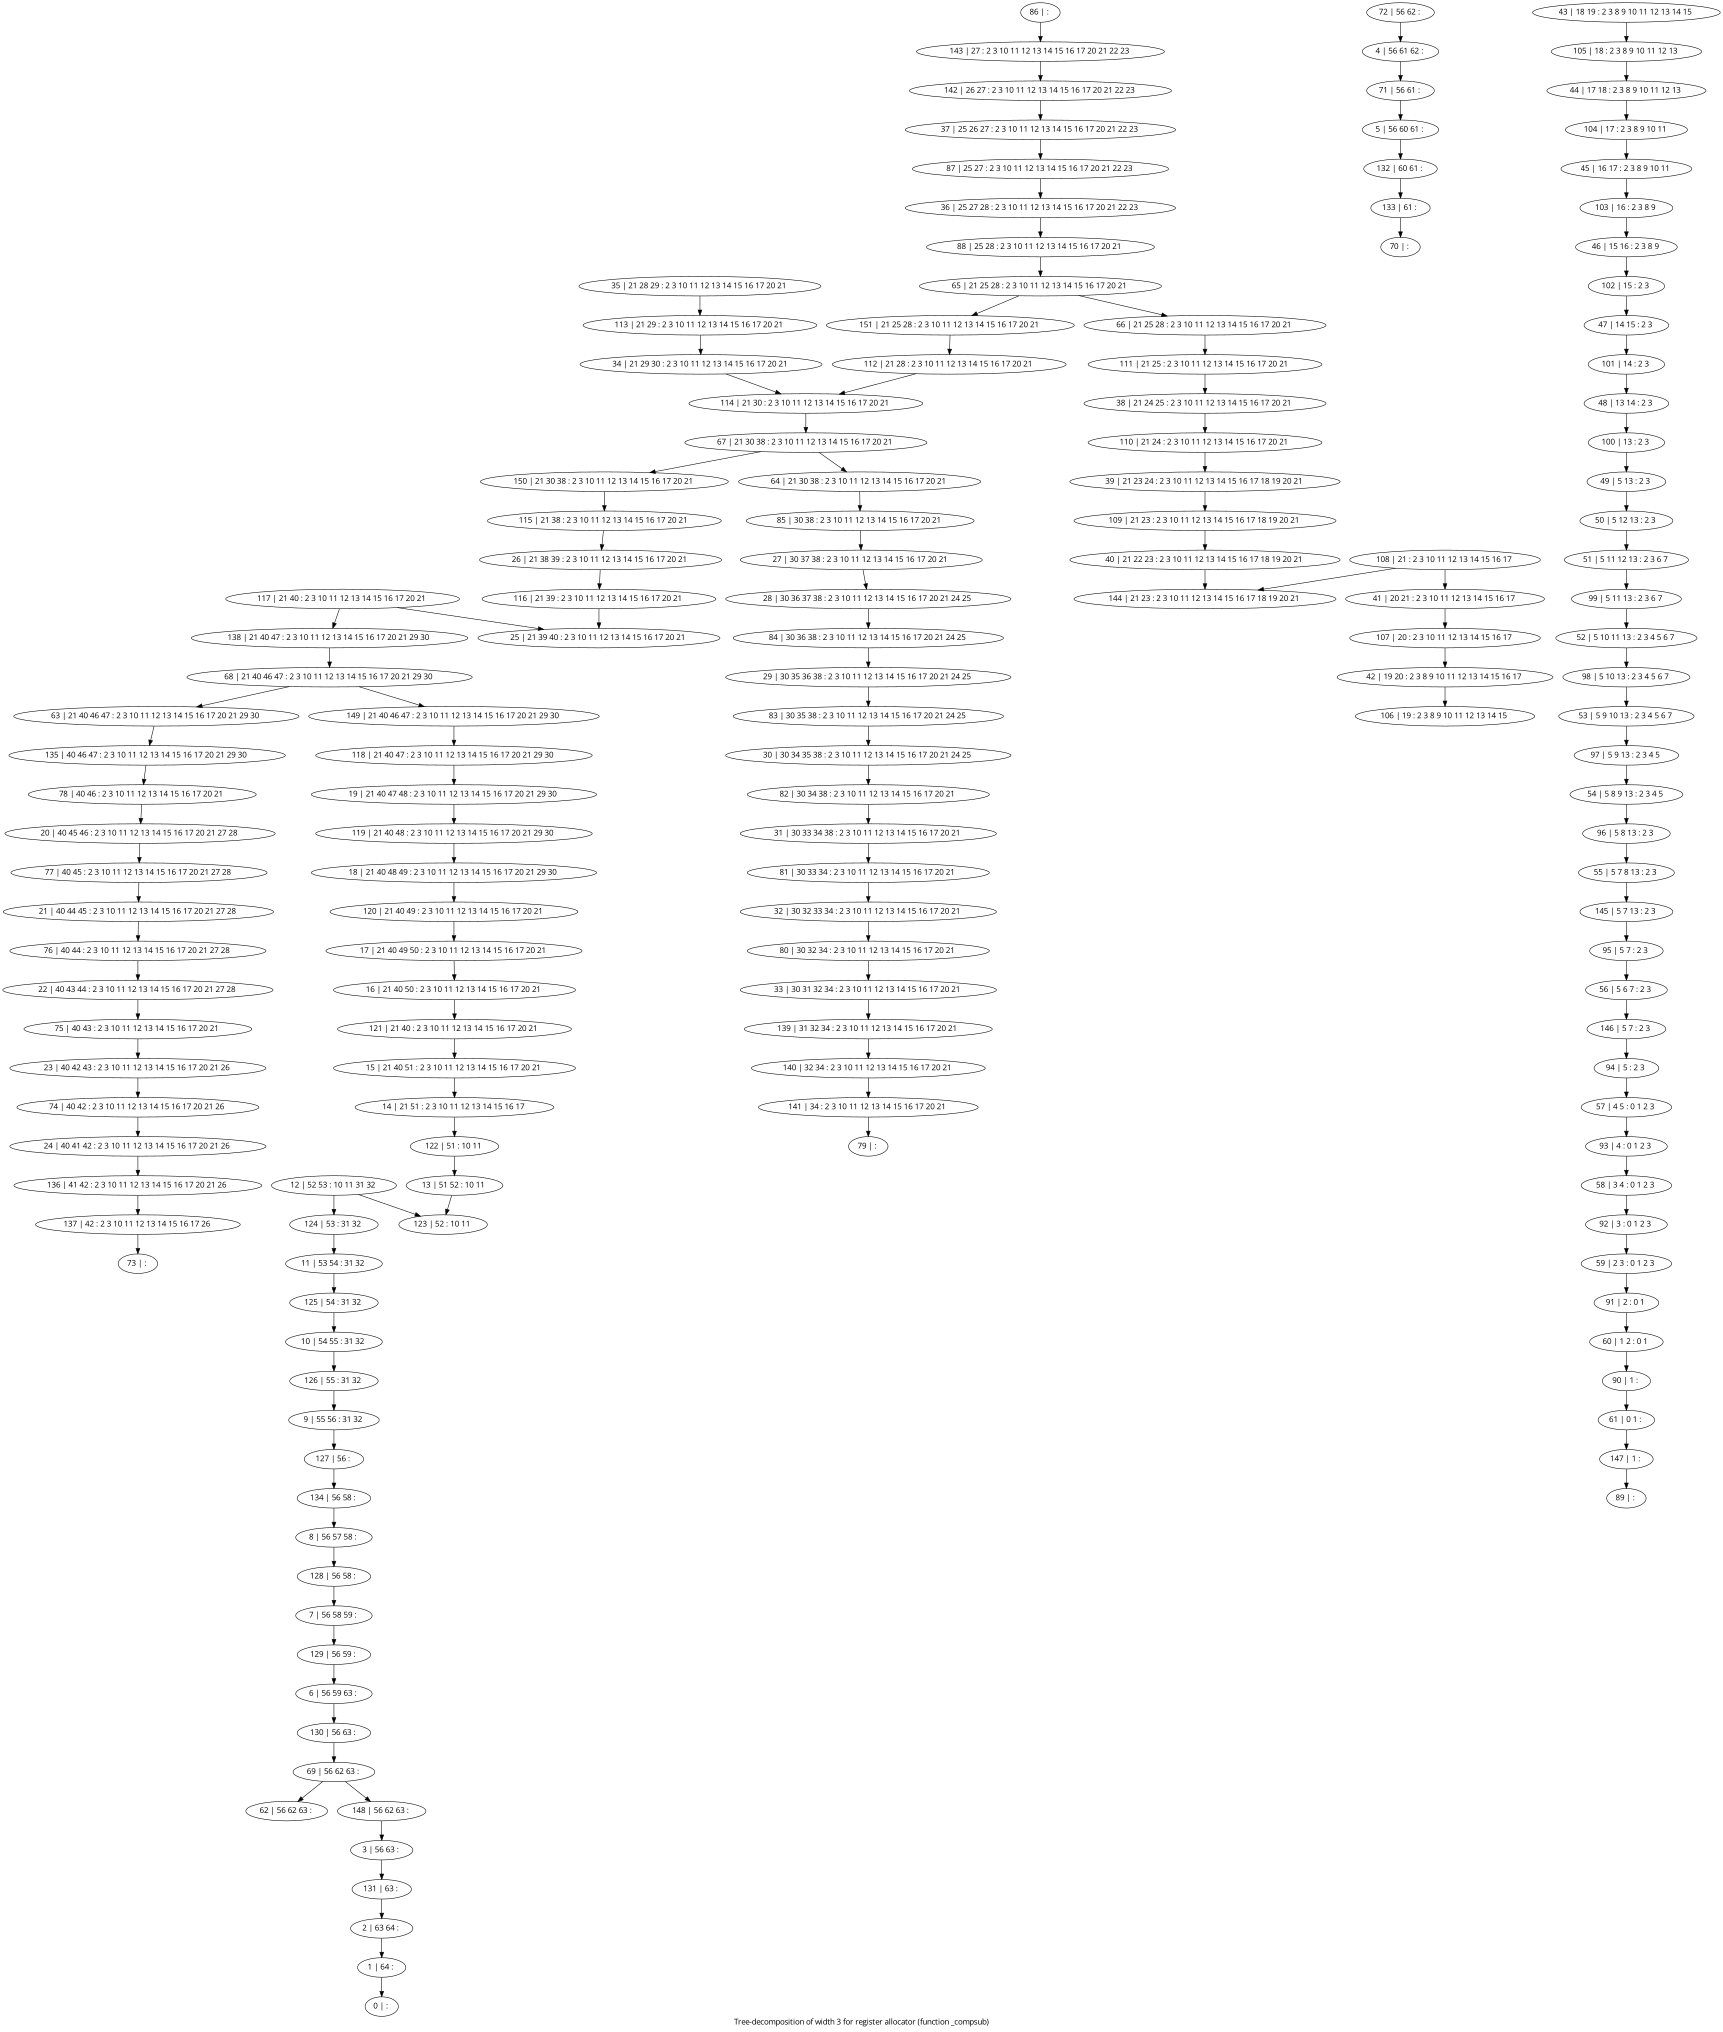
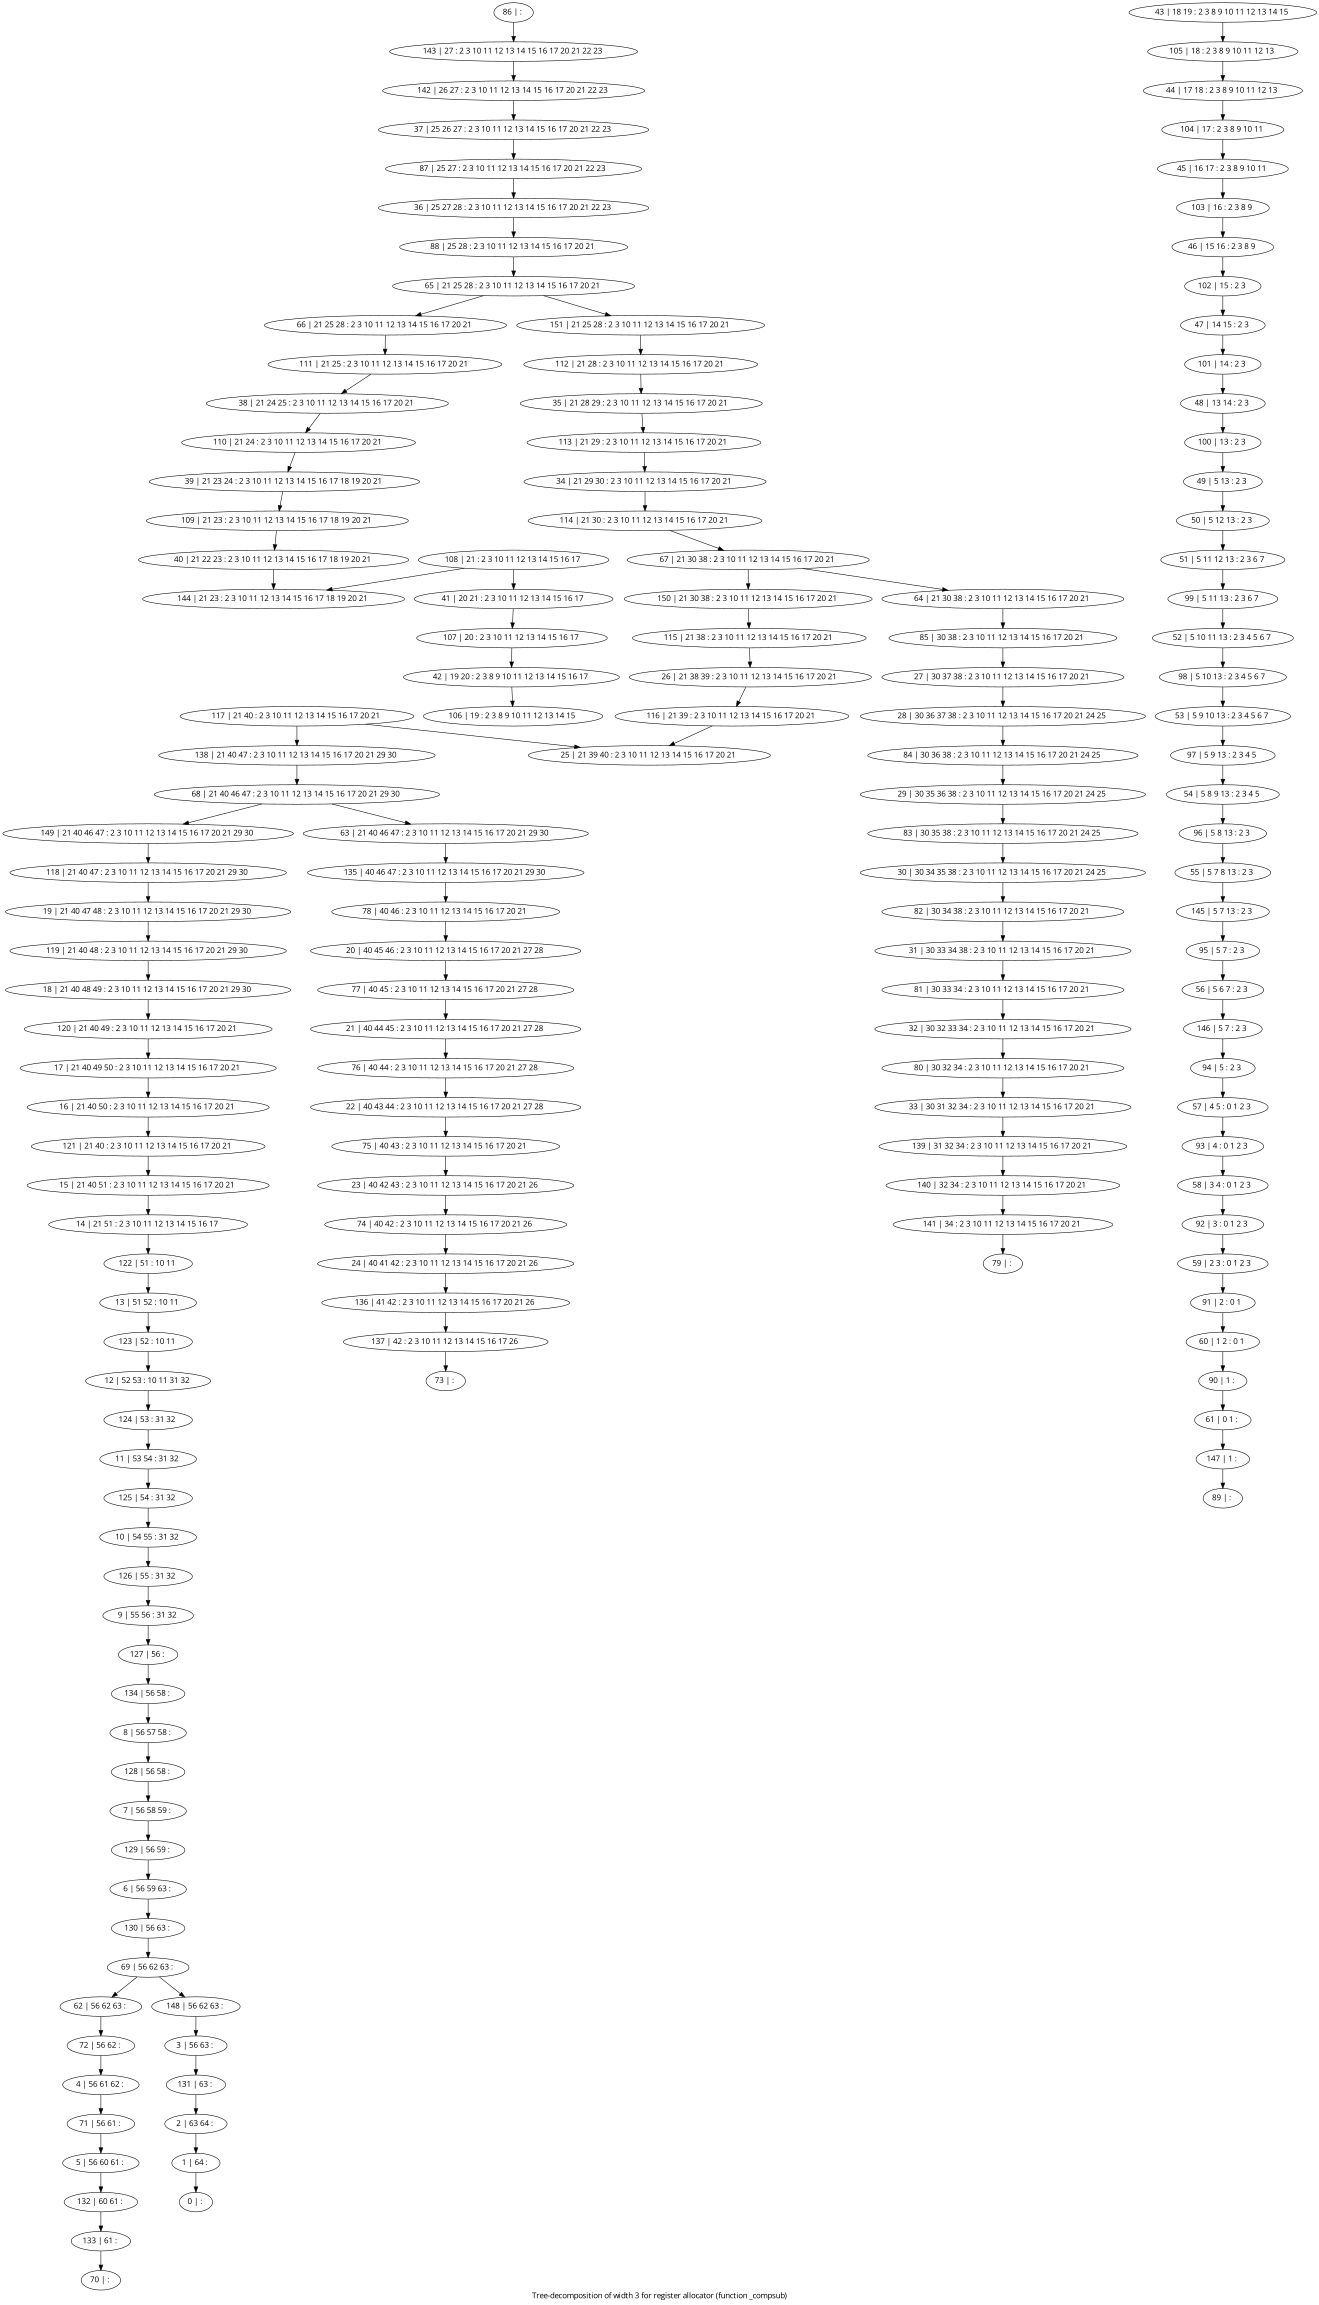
(880, 383) -> (641, 381)
(387, 1204) -> (148, 1359)
none -> (101, 2023)
